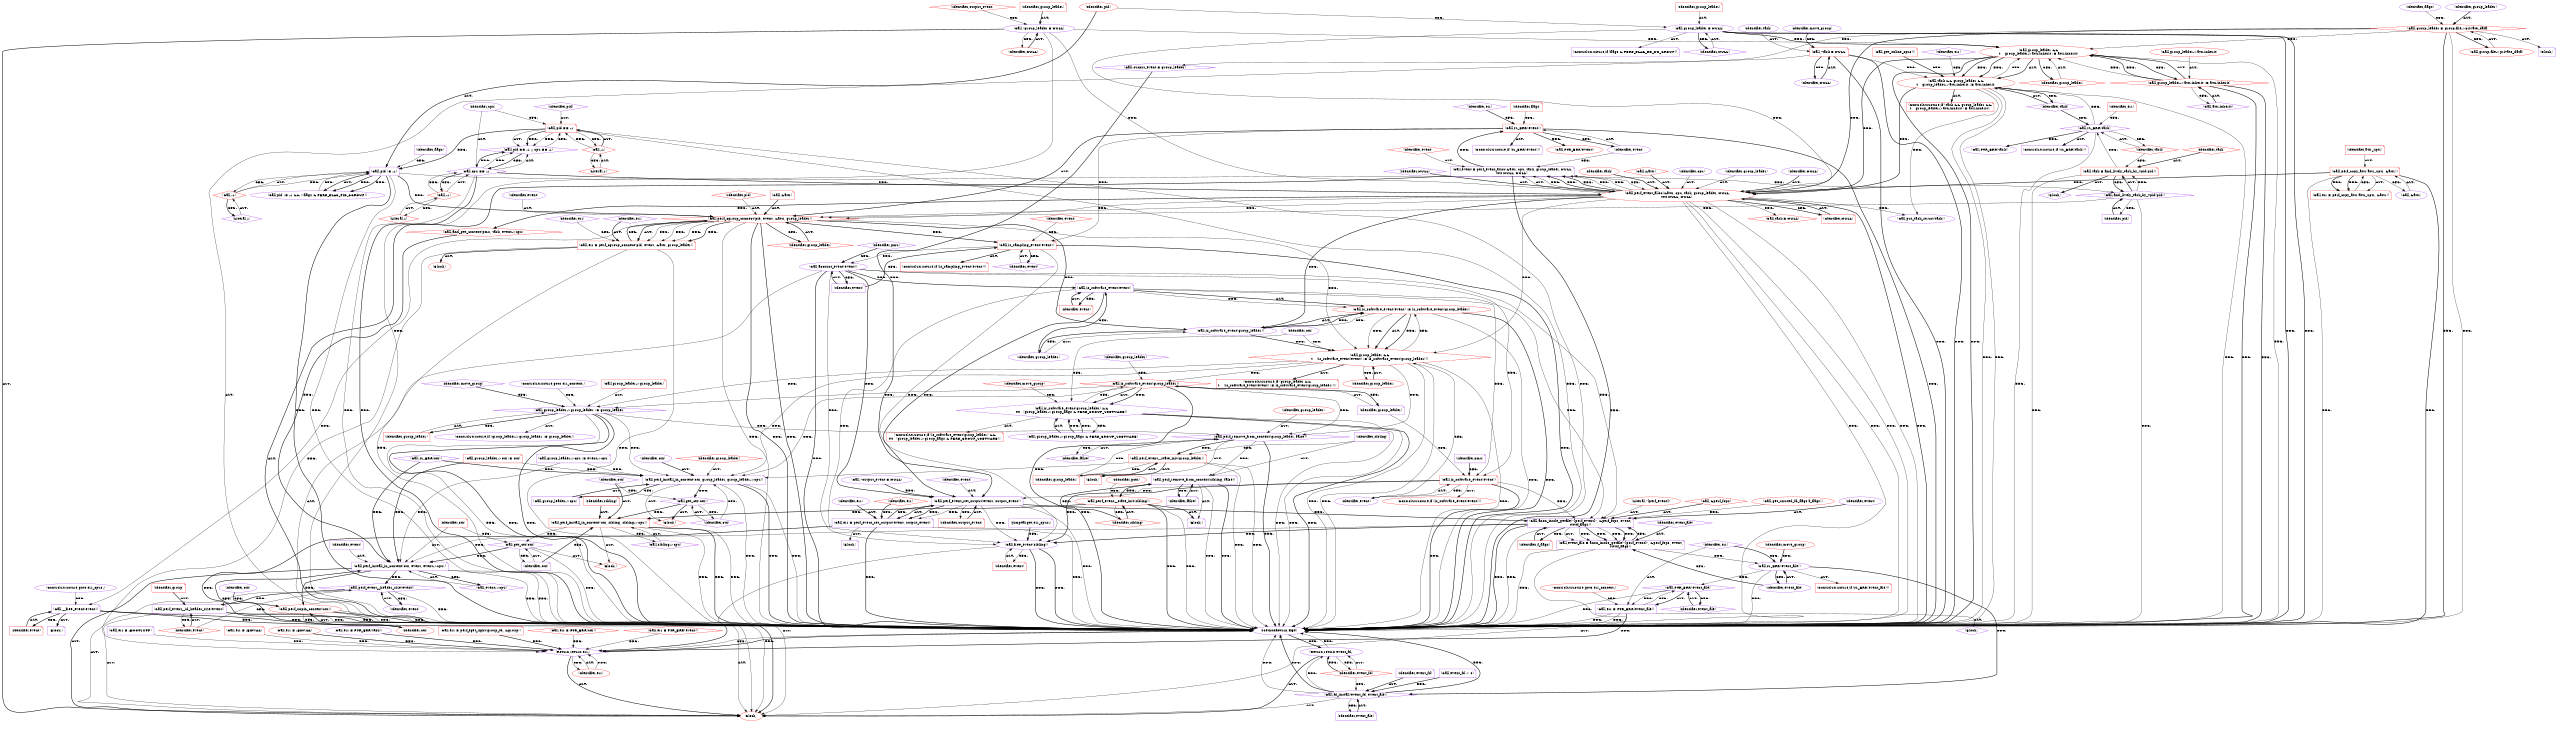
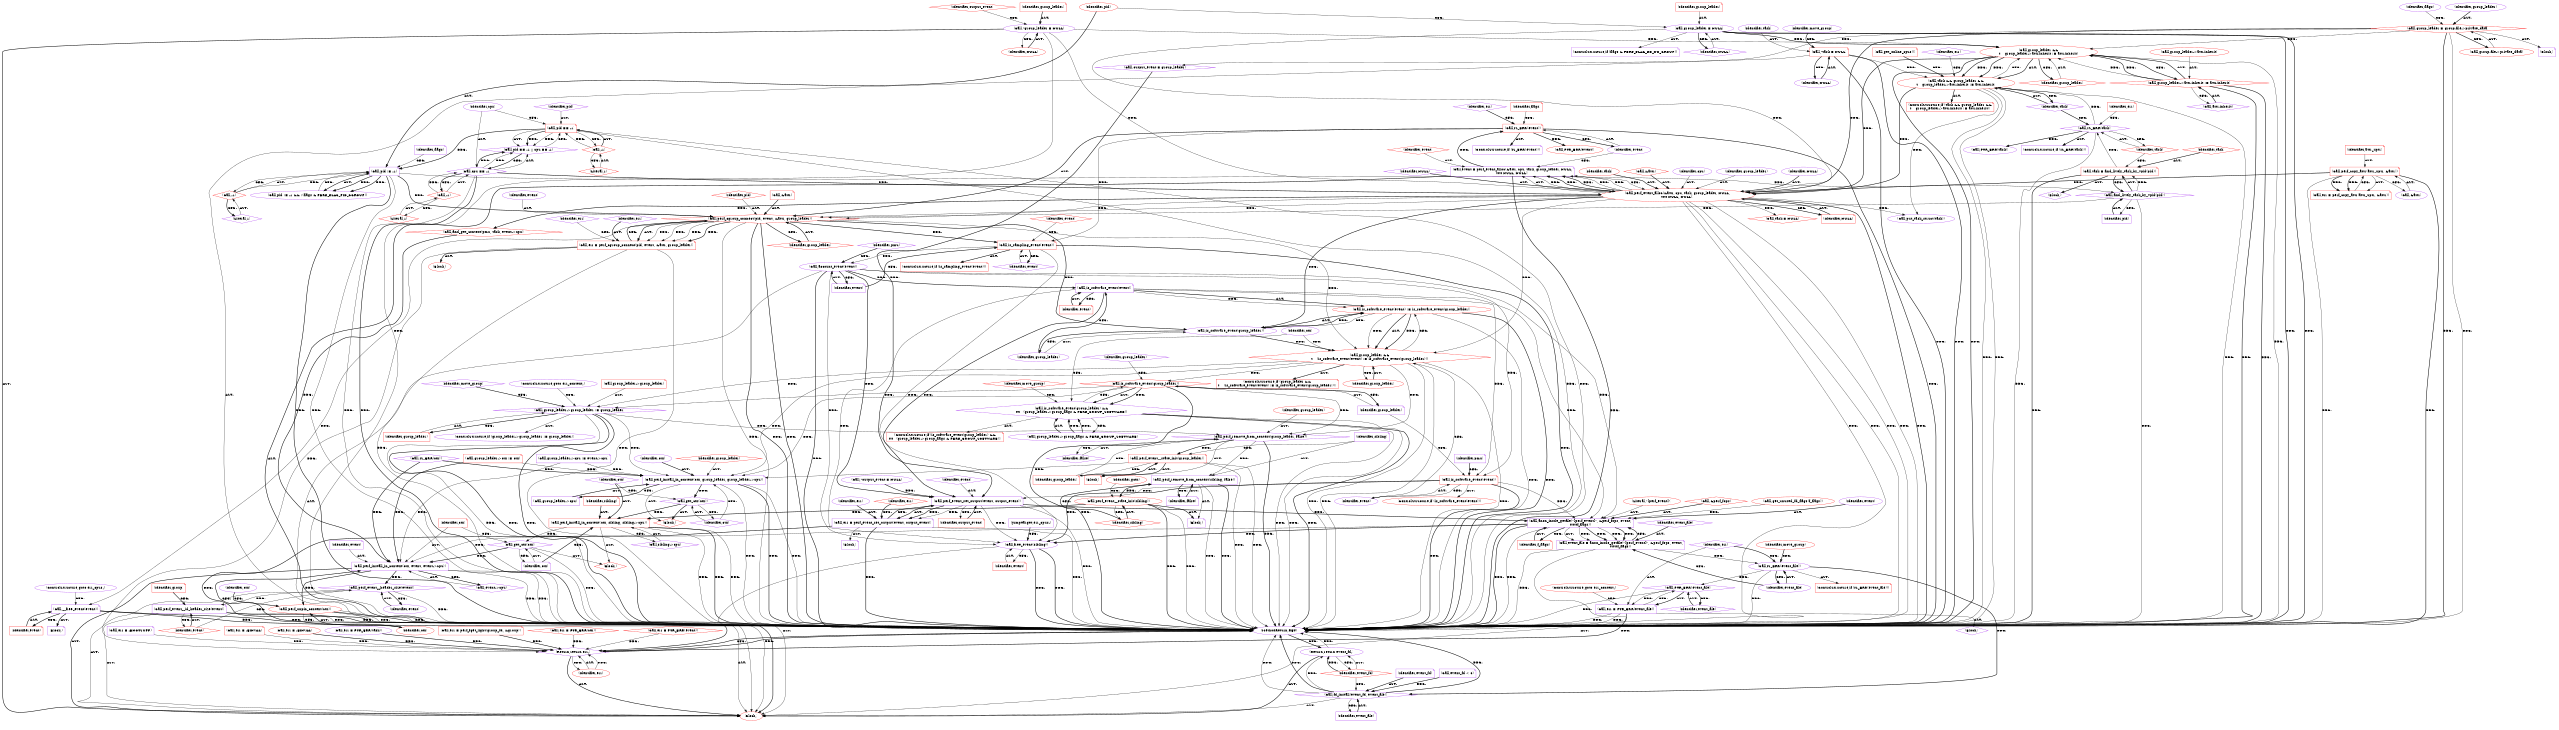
(278, 594) -> (278, 594)
(185, 599) -> (185, 599)
(2027, 618) -> (2027, 618)
(767, 638) -> (767, 638)
